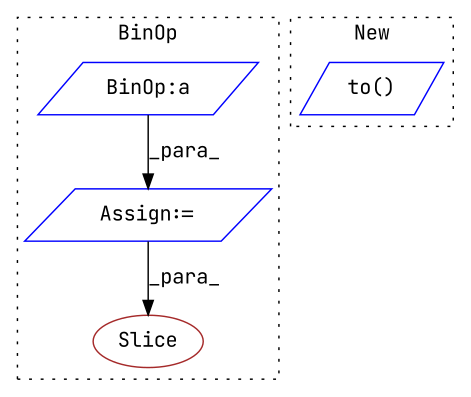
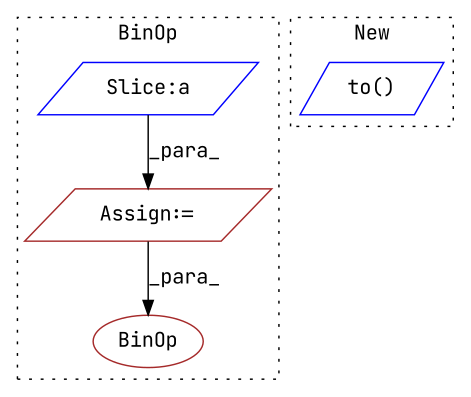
(148, 89) -> (148, 89)
(148, 215) -> (148, 215)
(148, 341) -> (148, 341)
